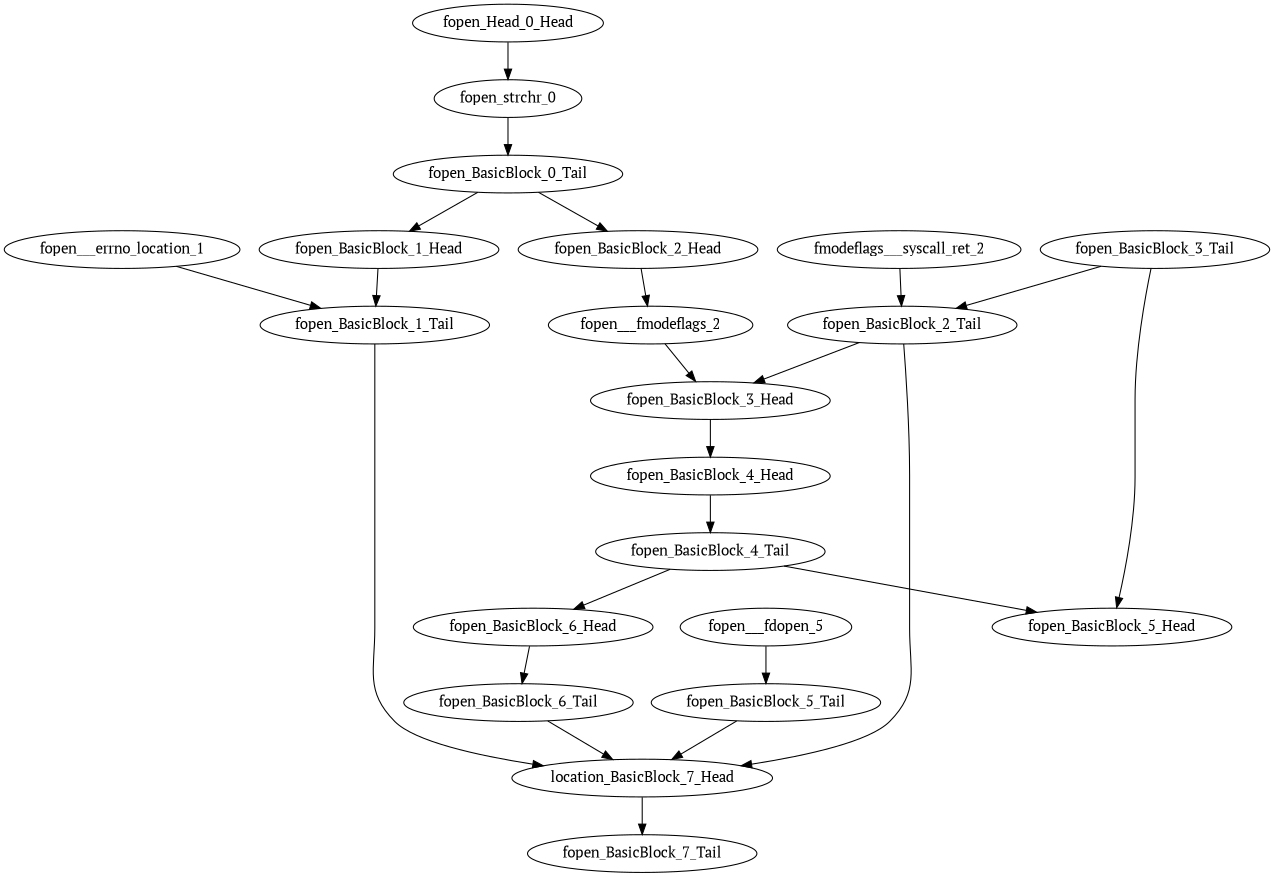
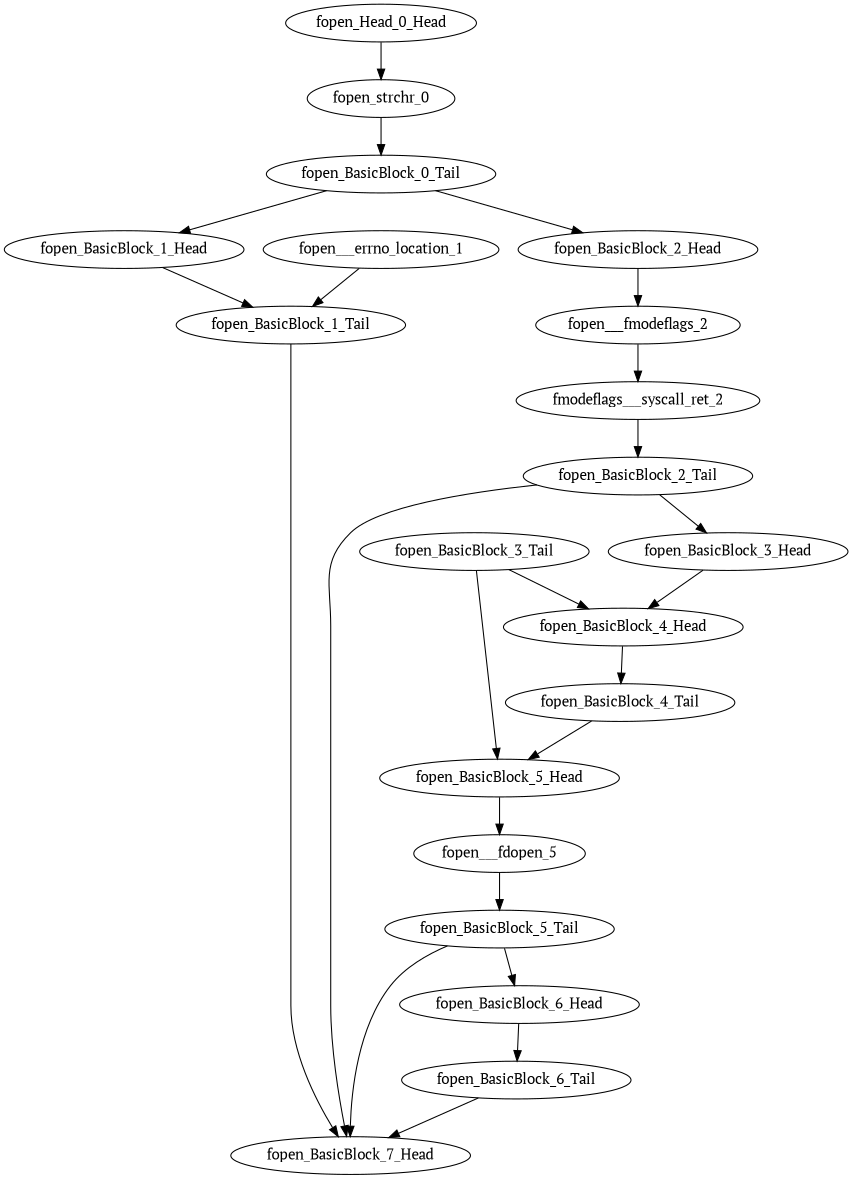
(1034, 286) -> (544, 587)
(677, 359) -> (638, 358)
(627, 587) -> (508, 962)
(642, 778) -> (351, 1156)
none -> (500, 811)
(642, 854) -> none
